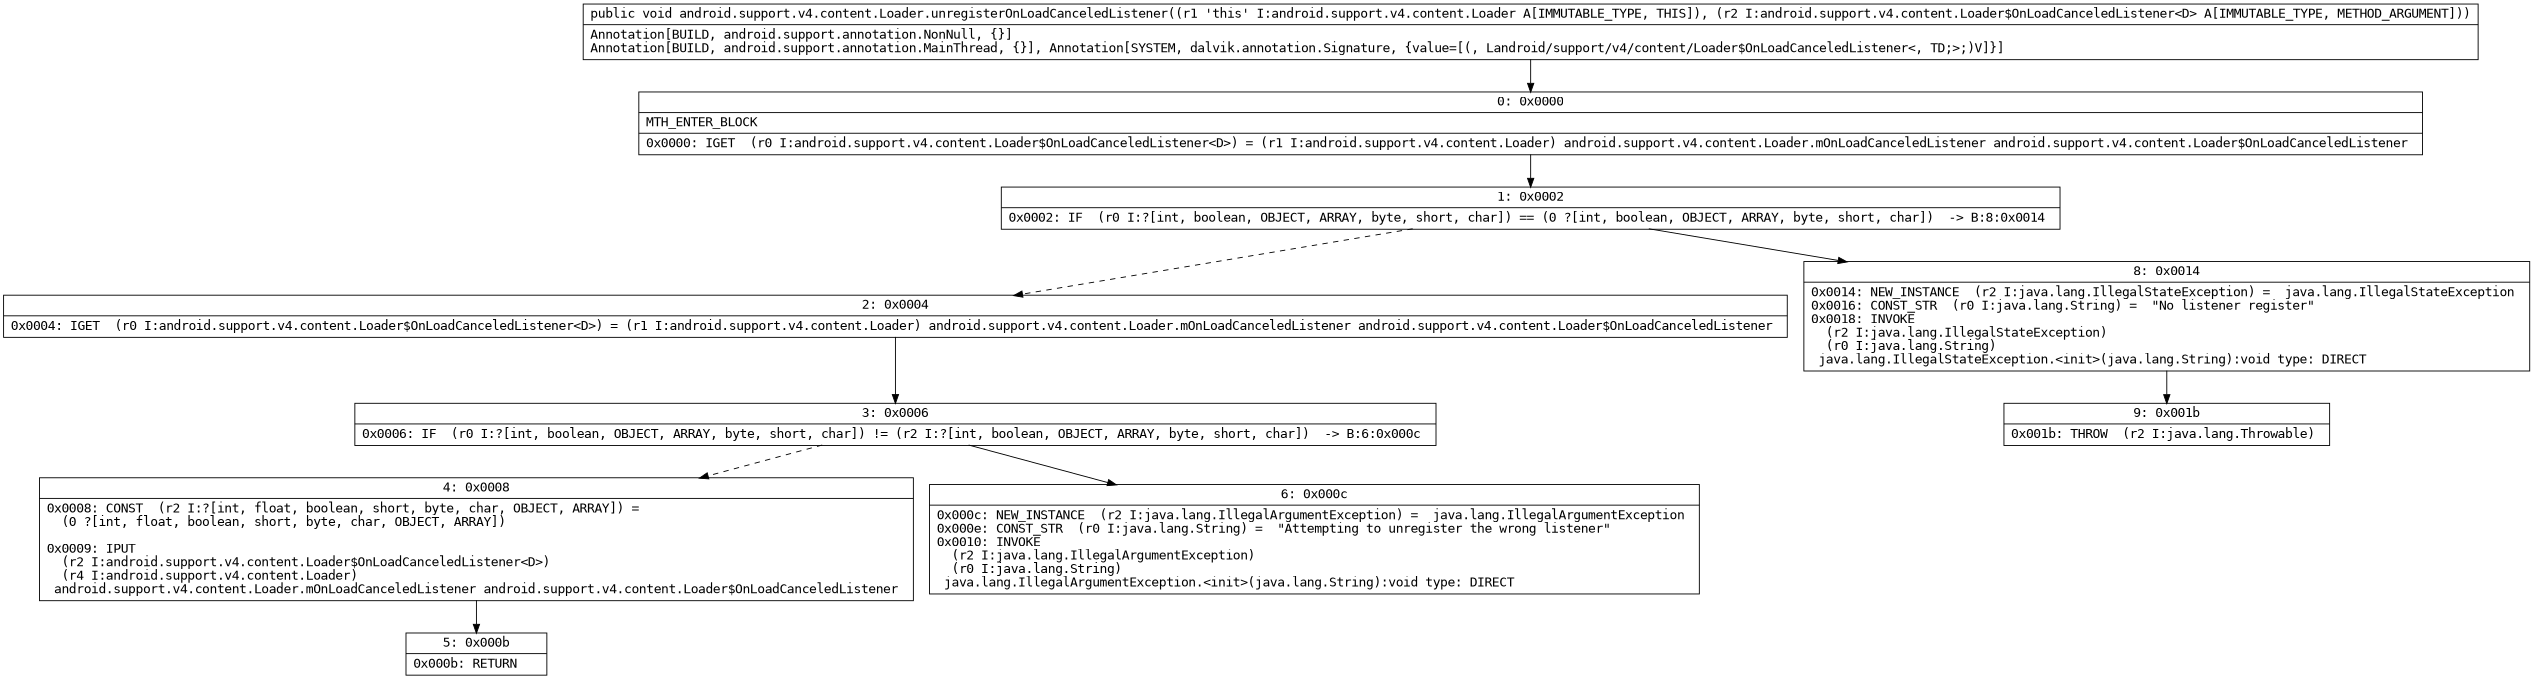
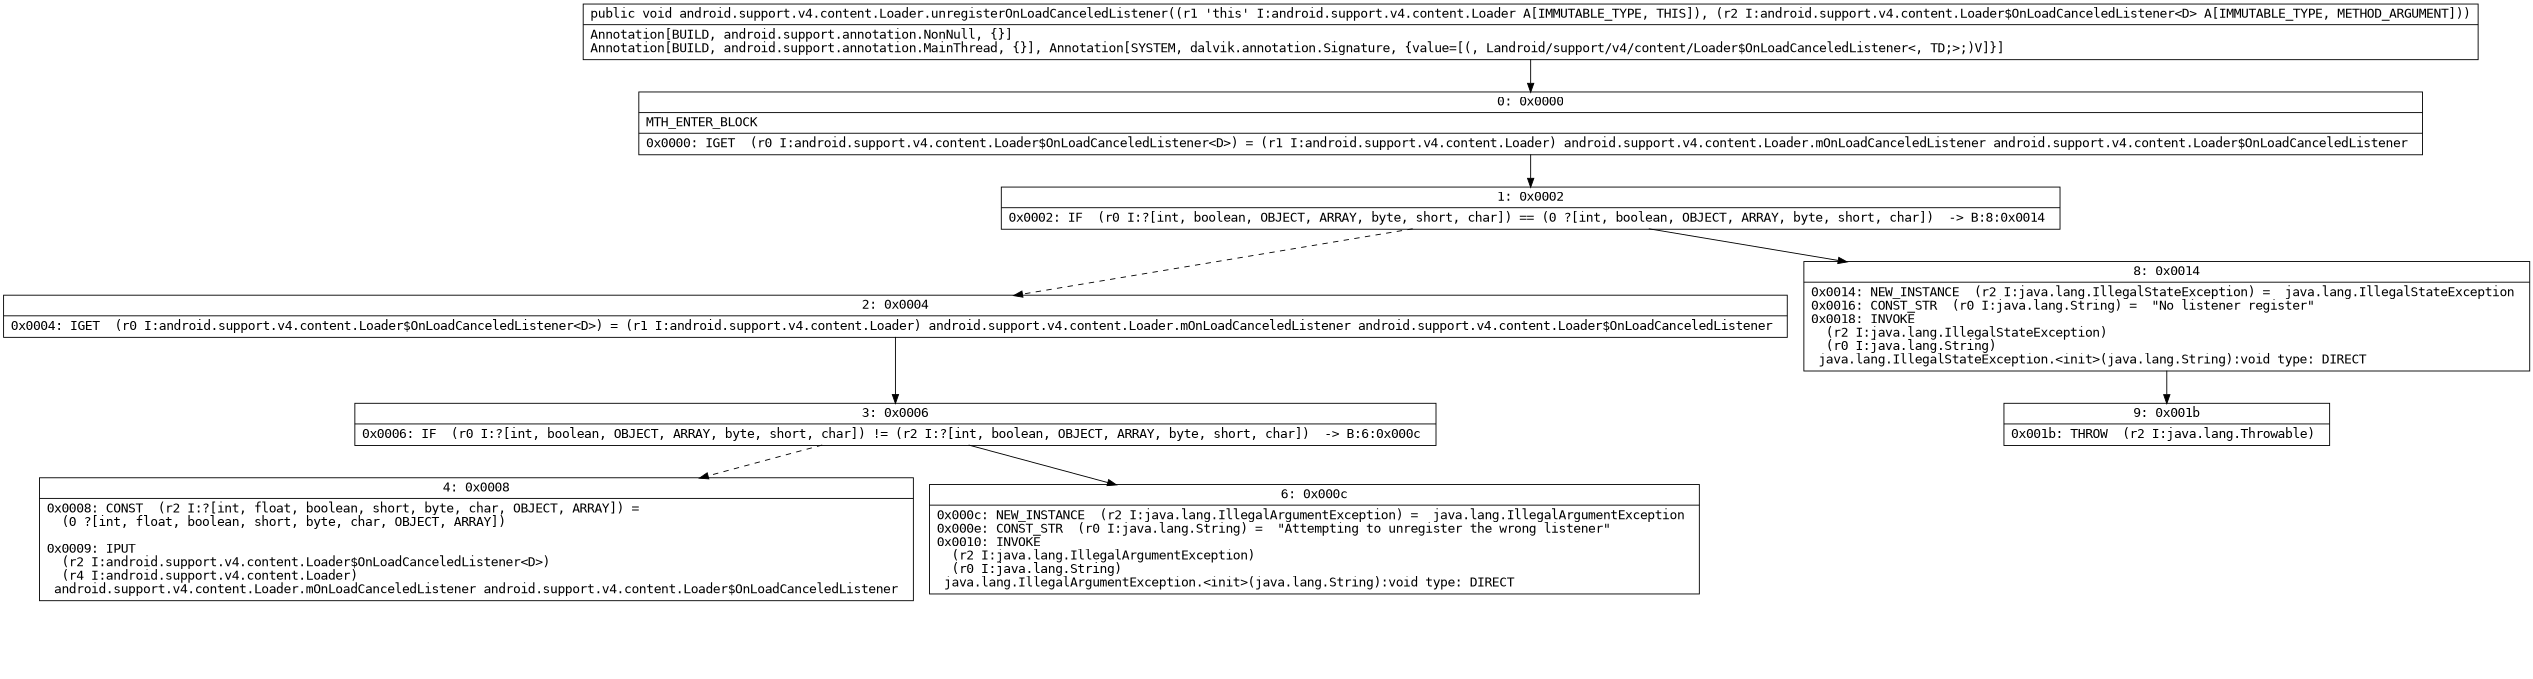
(476, 654) -> none
